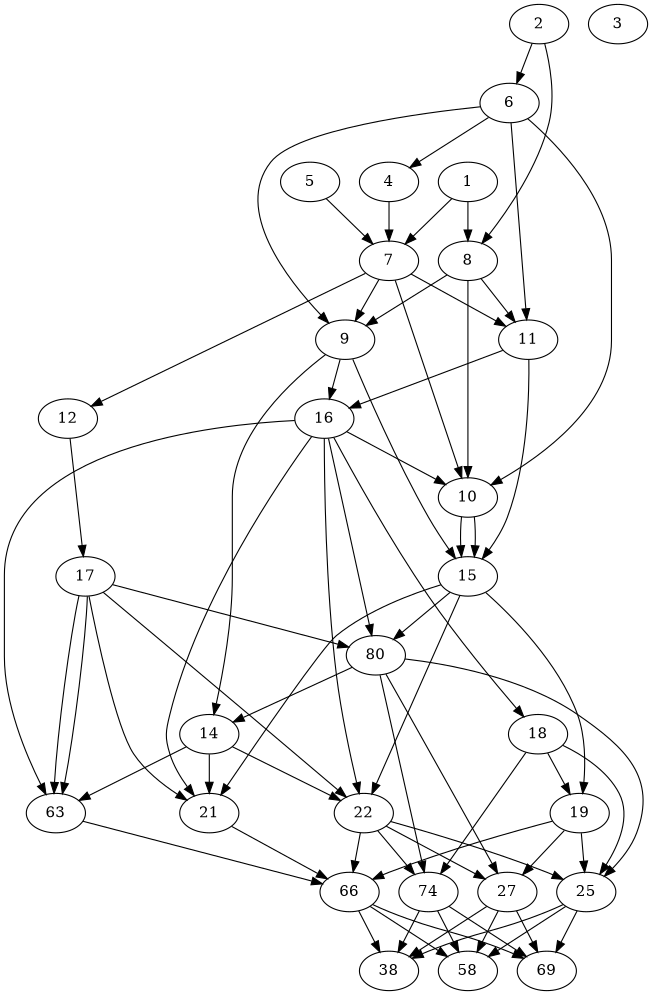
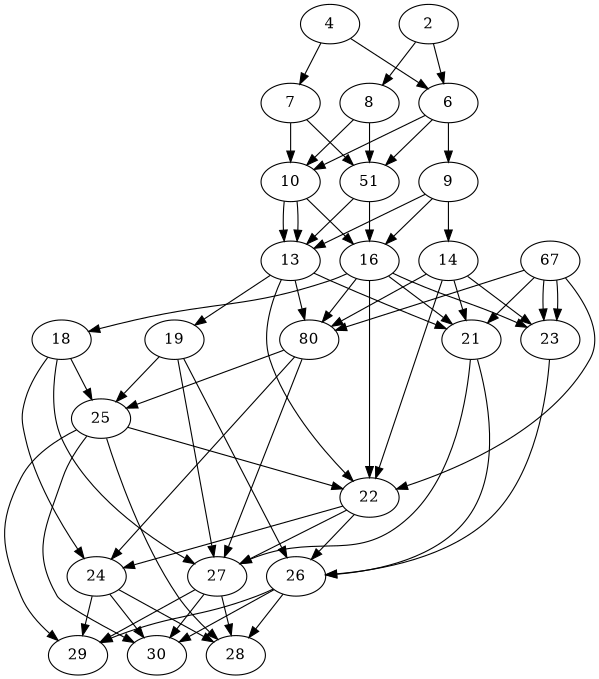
(618, 24) -> none
(454, 140) -> (385, 61)
(310, 182) -> none
(468, 182) -> none
(370, 296) -> none
(411, 297) -> none
(528, 340) -> (370, 182)
(68, 419) -> none
(387, 453) -> (325, 216)
none -> (411, 515)
(85, 576) -> (550, 261)
(468, 576) -> (291, 261)
(303, 690) -> (386, 296)
(556, 769) -> (87, 478)
(56, 813) -> (550, 340)
(452, 840) -> (225, 455)
(350, 892) -> (296, 576)
(428, 892) -> (97, 576)
(389, 971) -> (157, 655)
(468, 971) -> (236, 655)
(547, 971) -> (78, 655)
